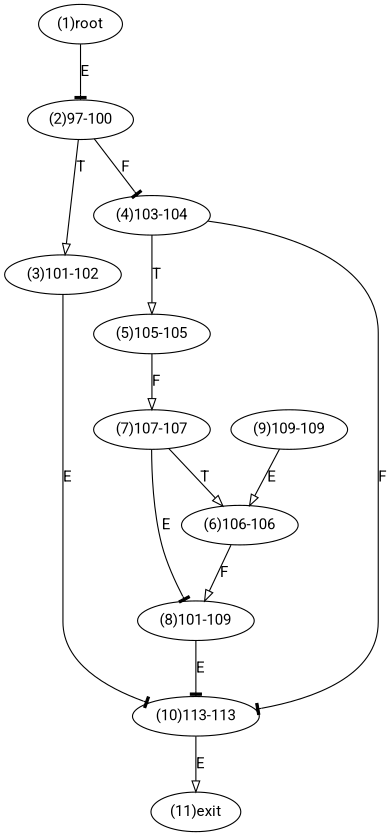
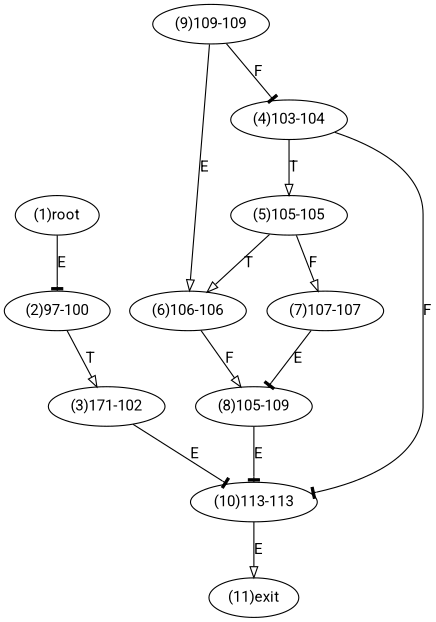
(114, 165) -> (248, 70)
(63, 275) -> (107, 406)
(192, 473) -> (243, 259)
(196, 621) -> (254, 406)
